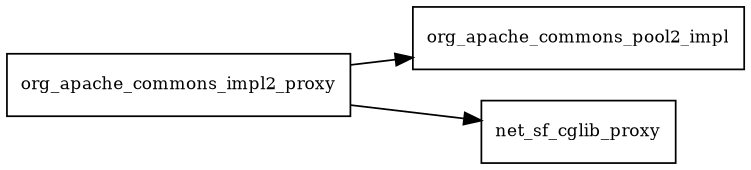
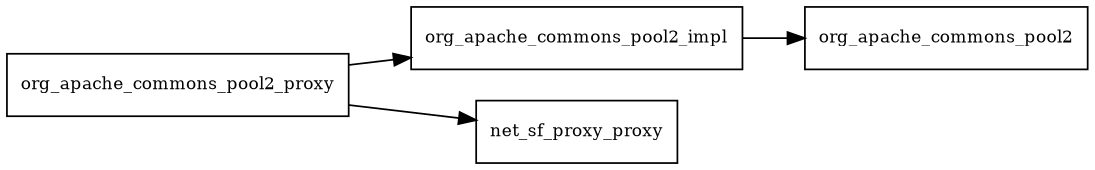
none -> (946, 38)
(179, 85) -> (178, 85)
(579, 132) -> (577, 132)
